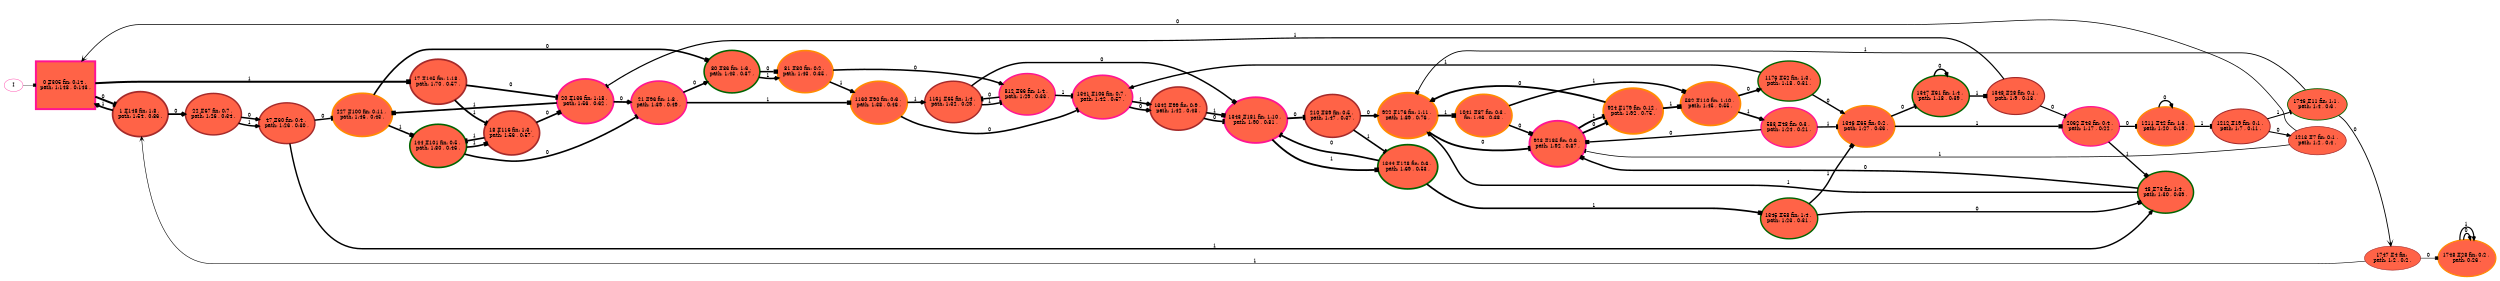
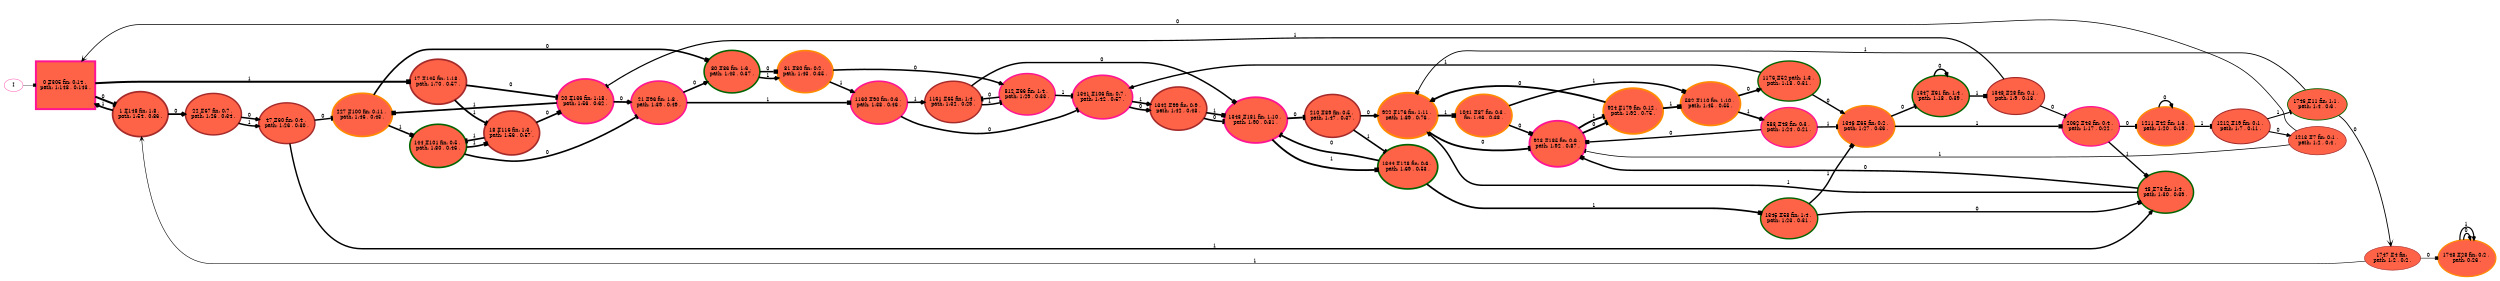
(1789, 81) -> (1789, 81)
(879, 103) -> (879, 103)
